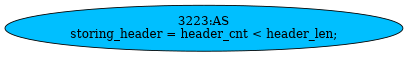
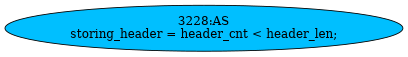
(204, 28) -> (204, 28)
